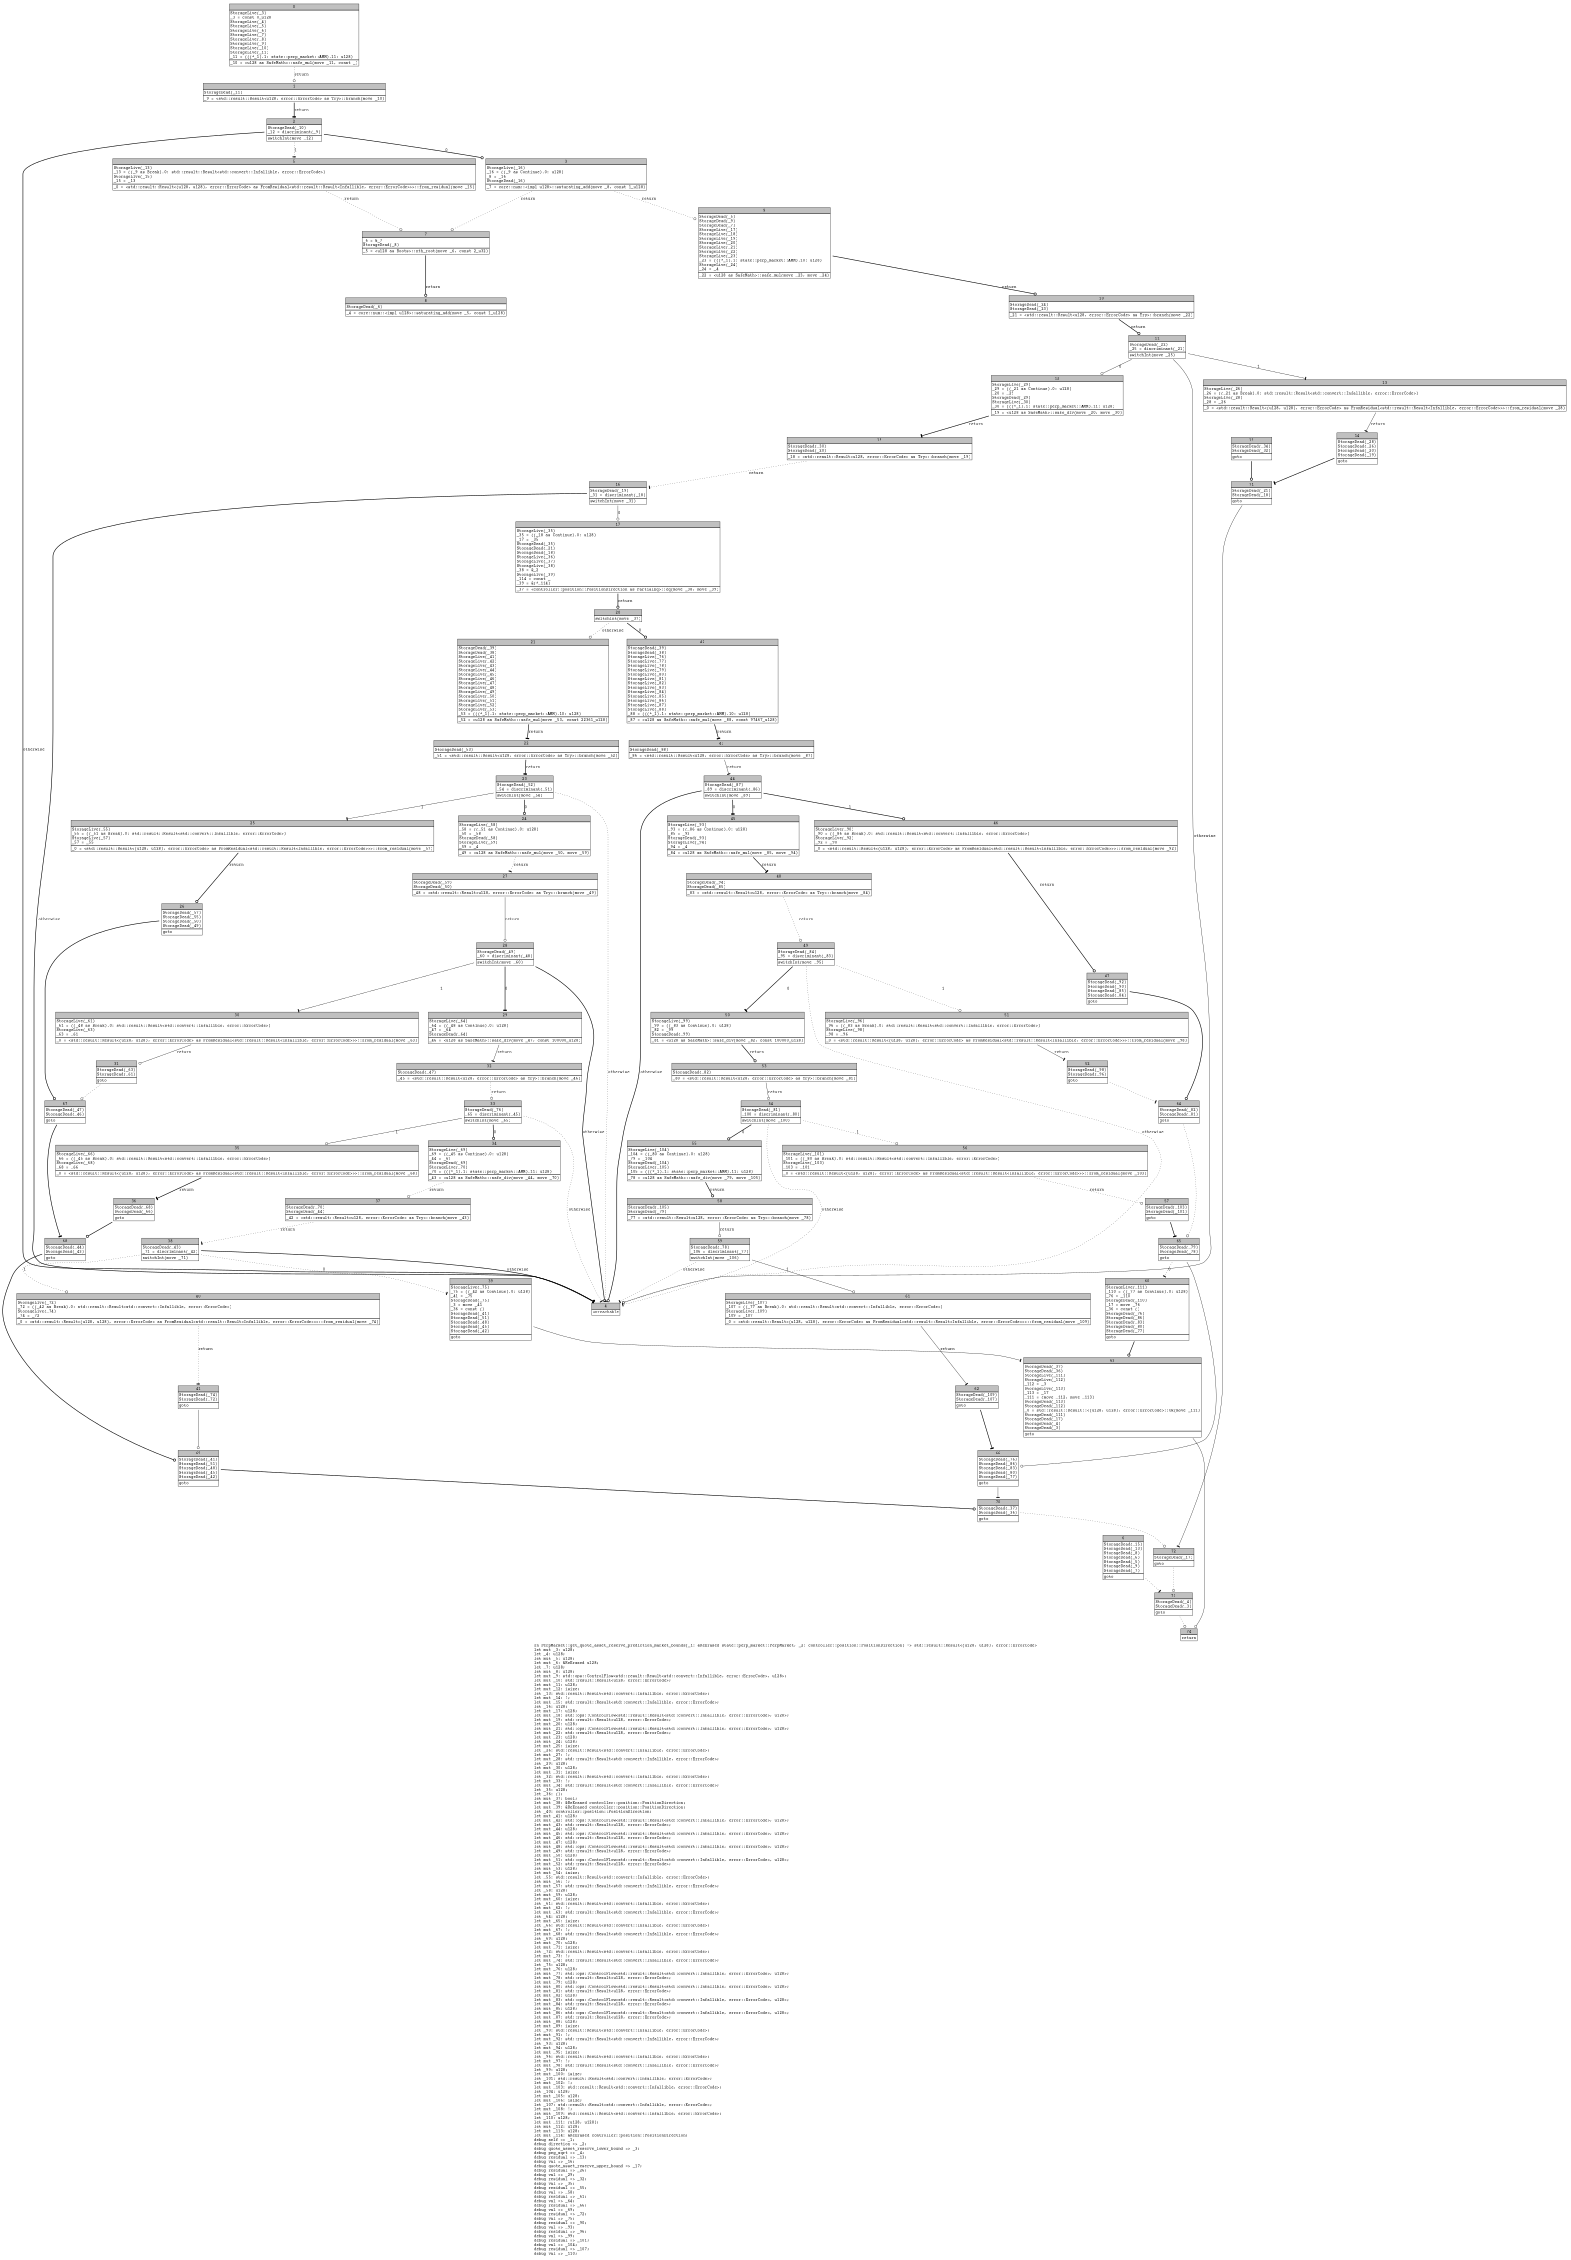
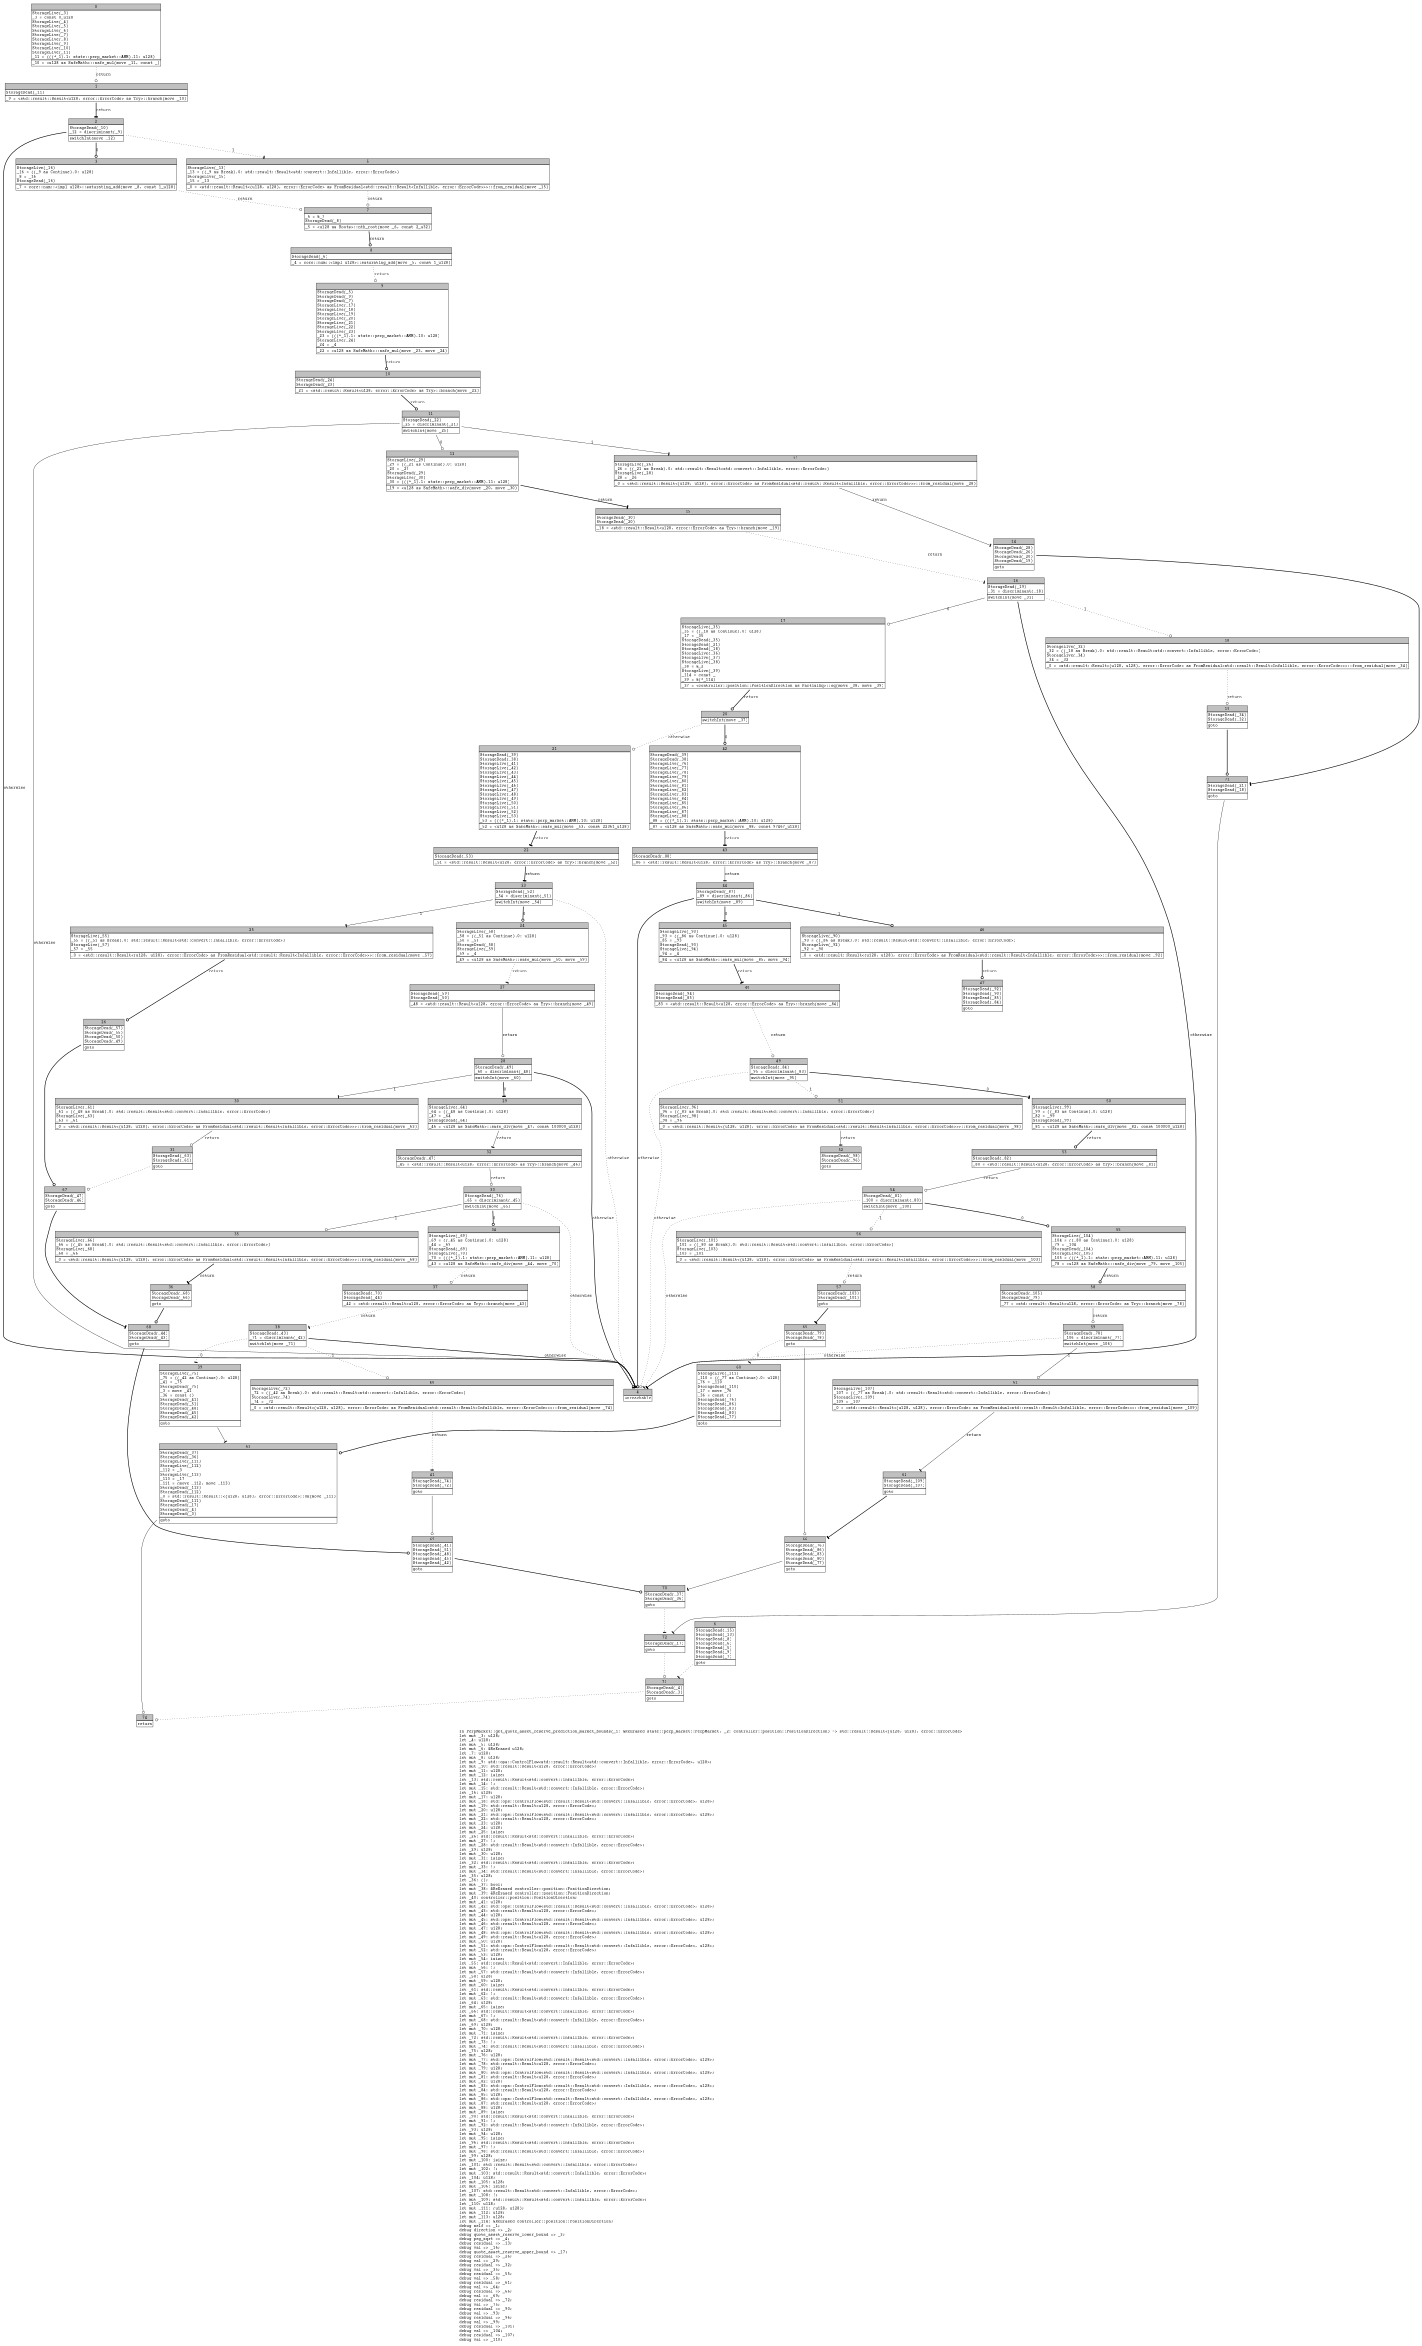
(654, 205) -> (374, 273)
none -> (1227, 653)
(491, 1090) -> (491, 1176)
(1179, 1112) -> none
(1095, 1521) -> (665, 1620)
